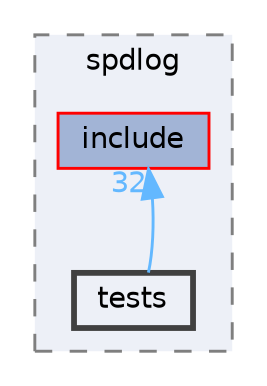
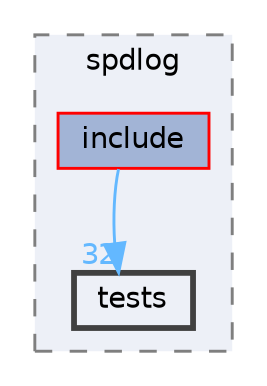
(153, 236) -> (114, 206)
